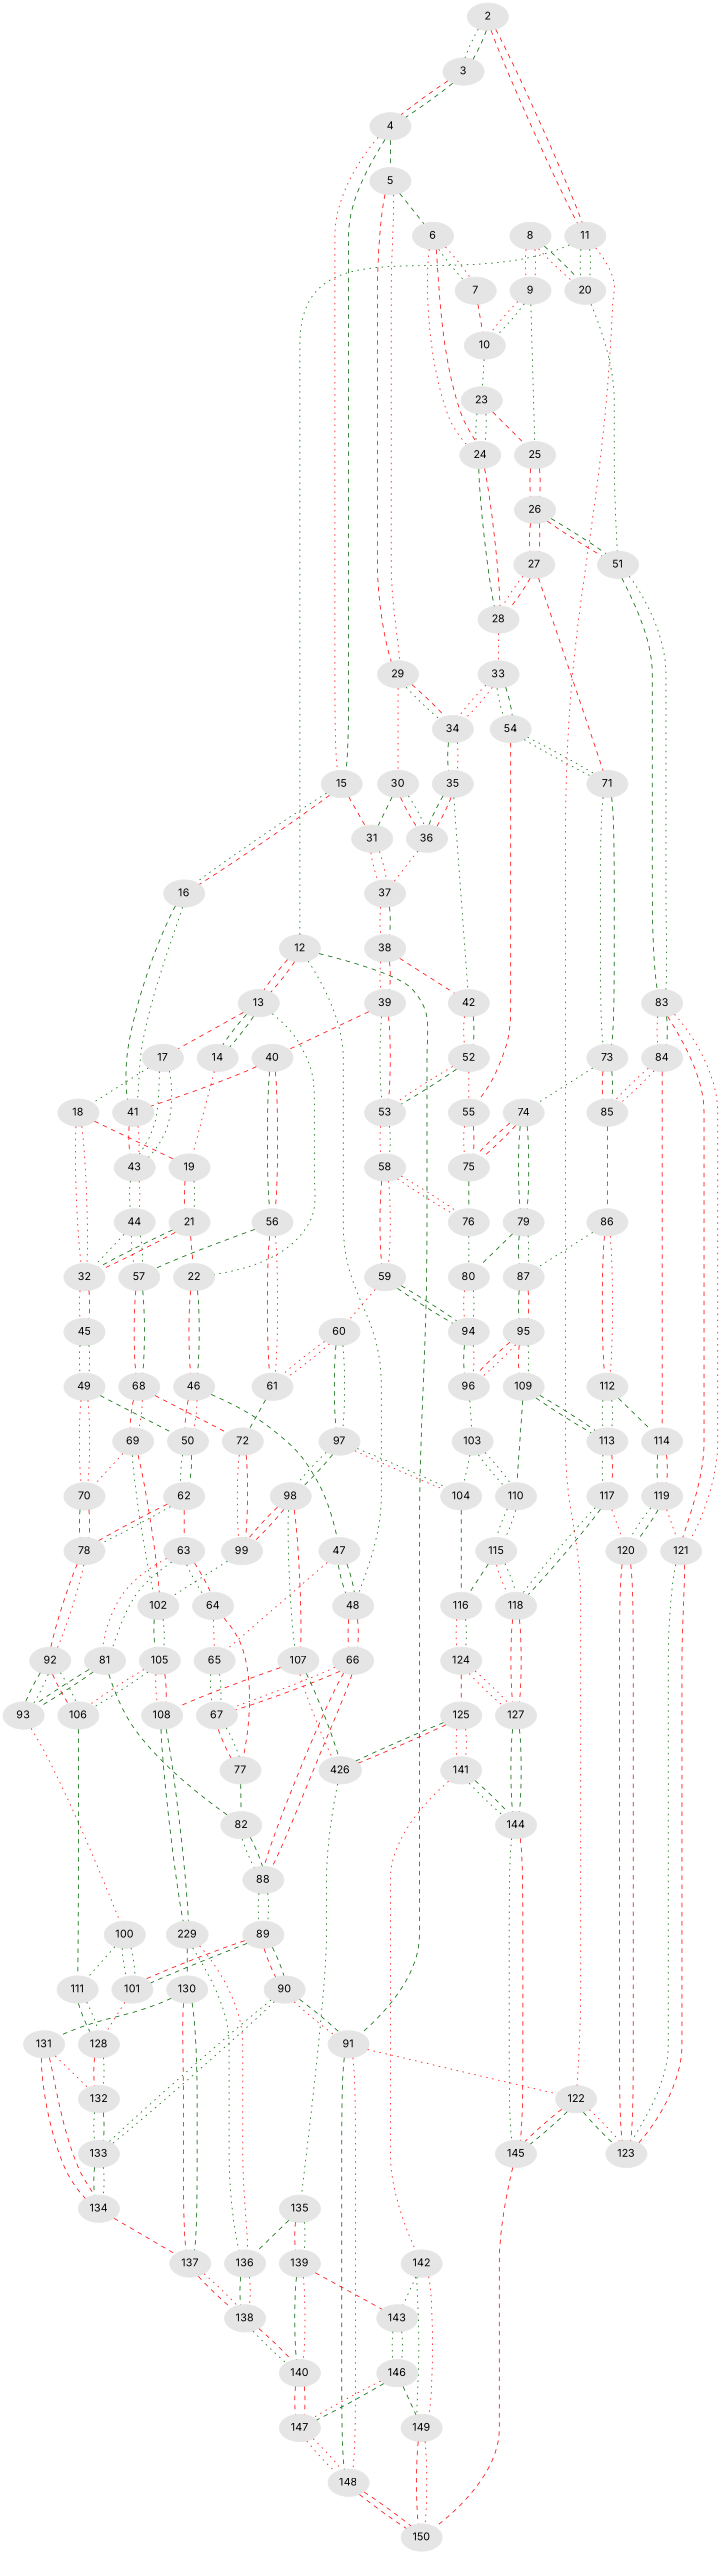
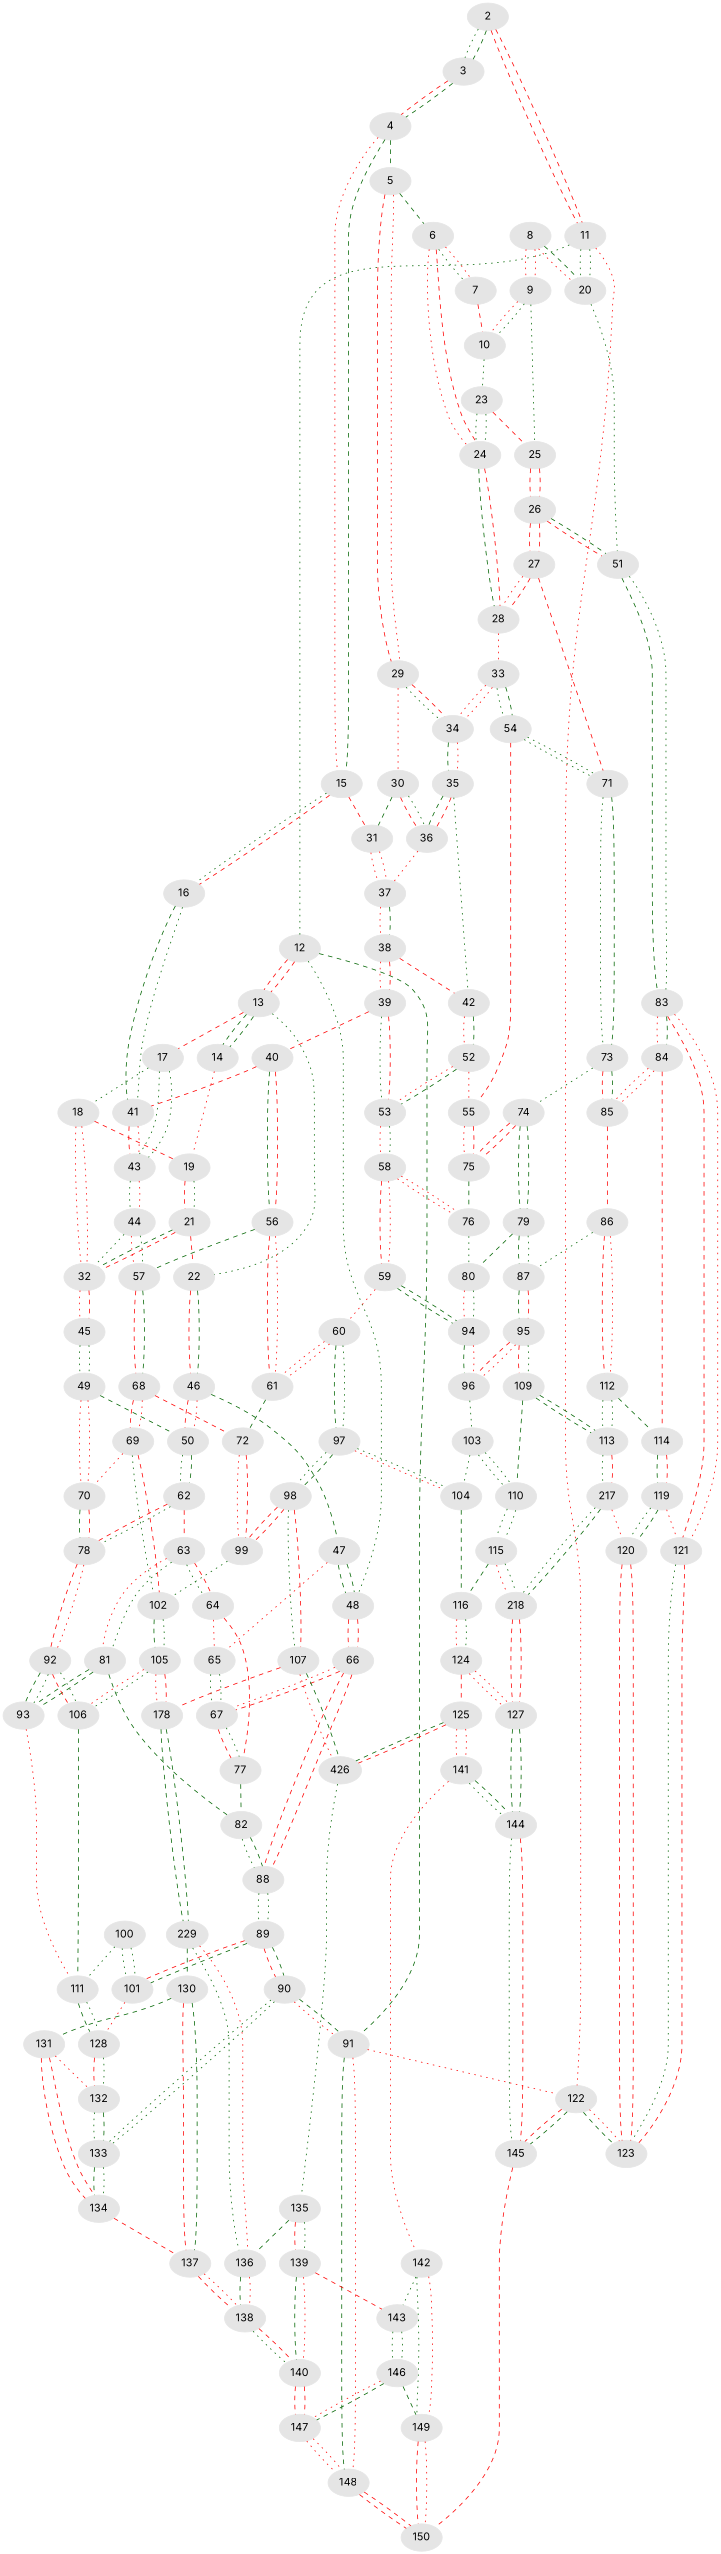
(607, 1496) -> (607, 1496)
(516, 1606) -> (516, 1606)
(162, 1716) -> (162, 1716)
(83, 1833) -> (37, 1856)
